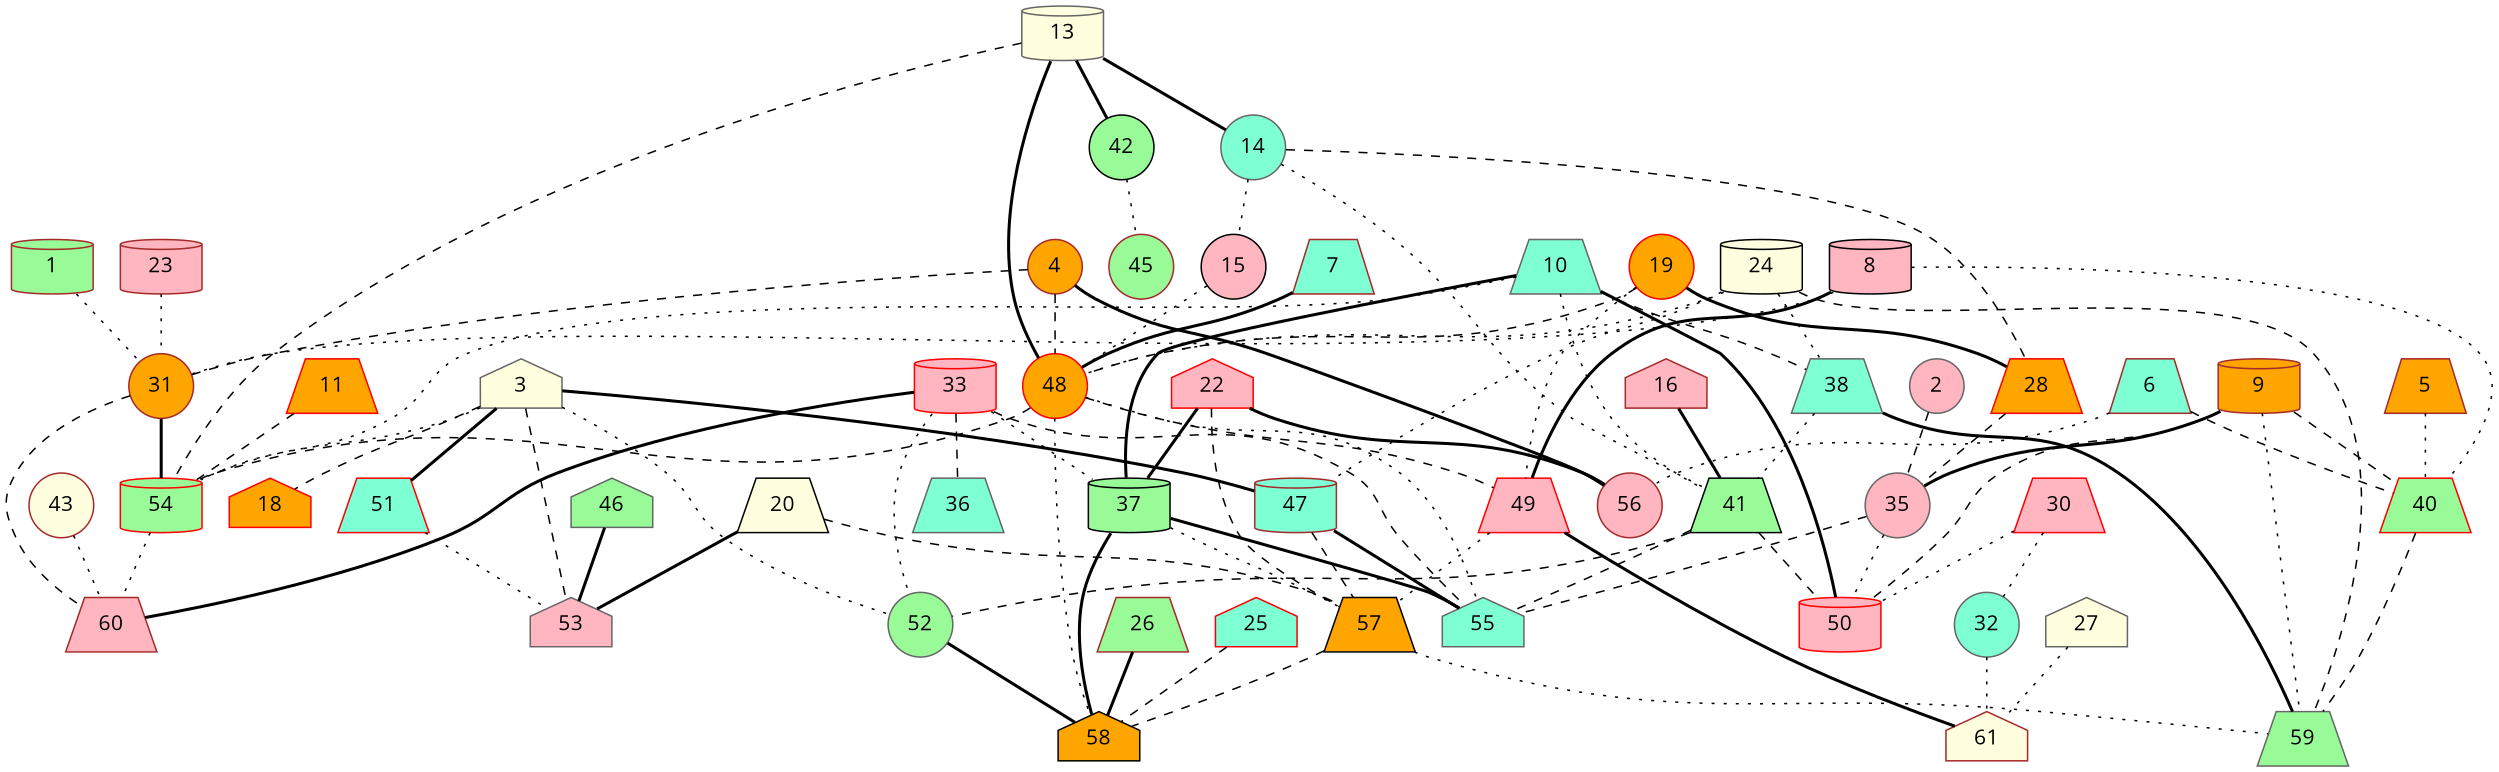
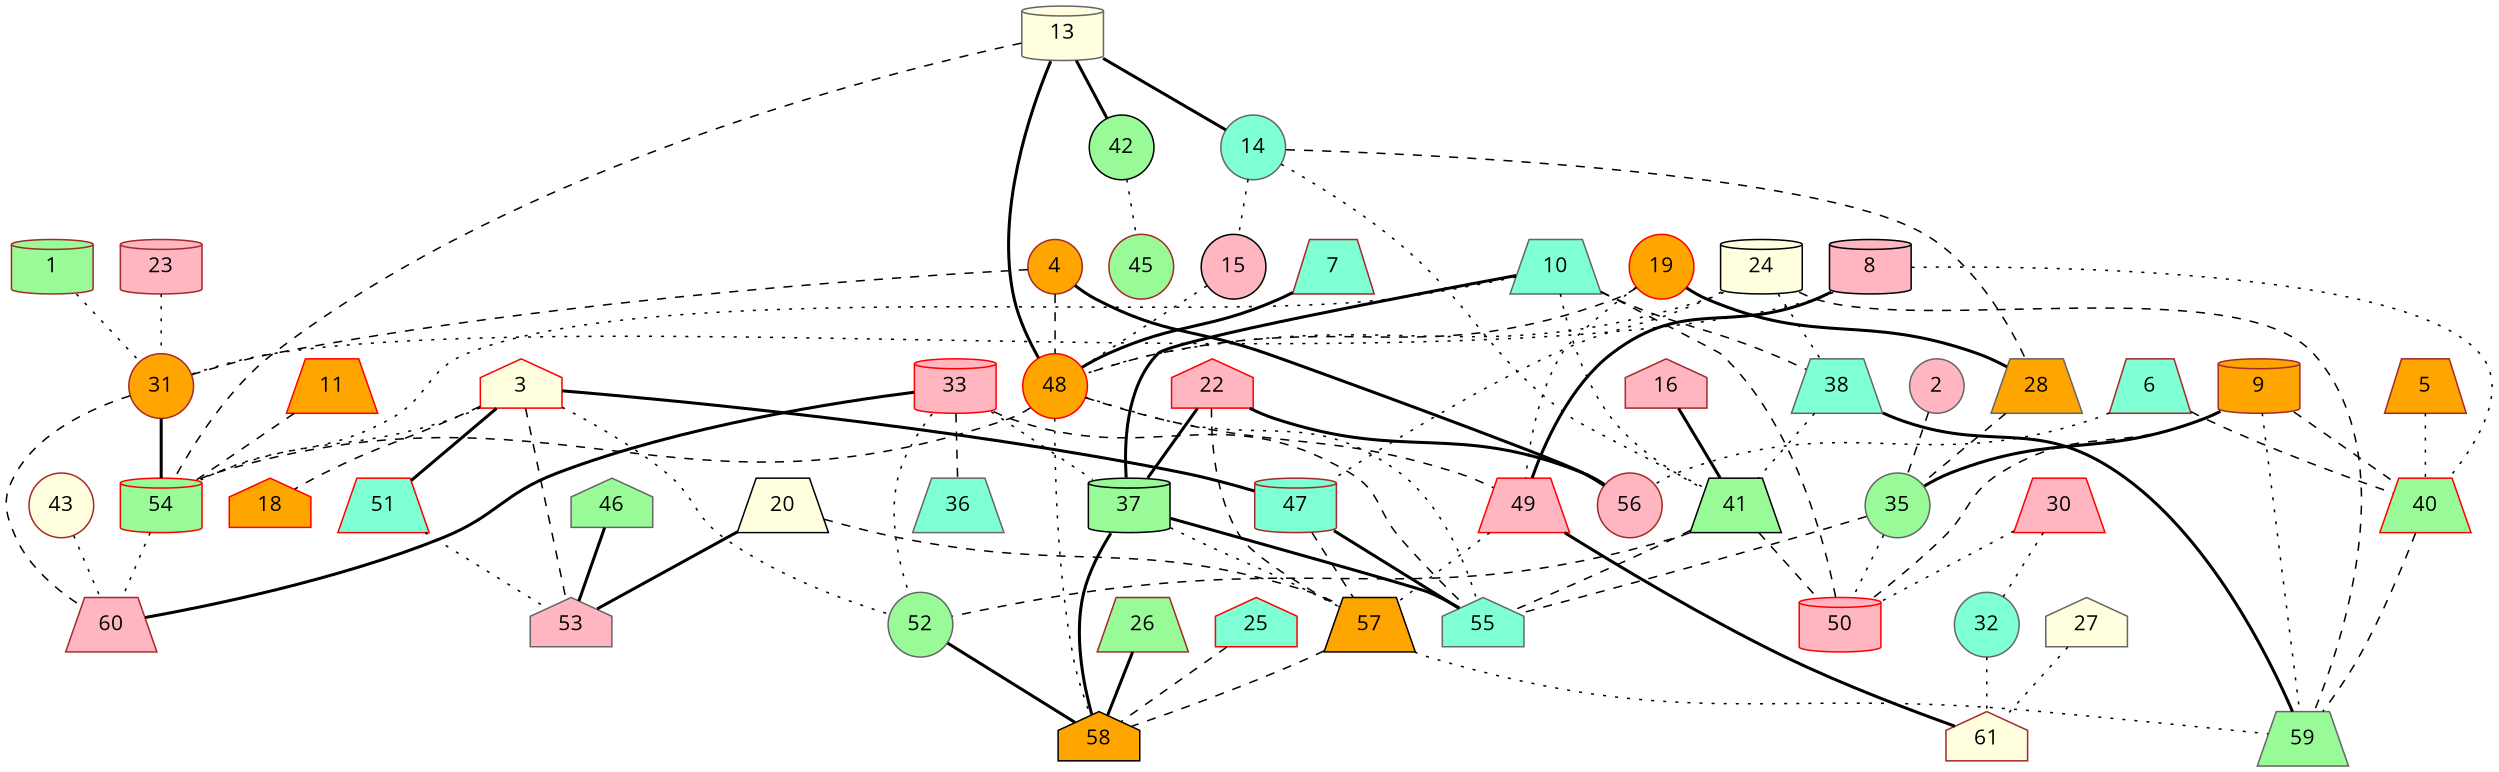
(521, 386) -> (521, 386)
(2037, 386) -> (2037, 386)
(1764, 407) -> (1764, 407)
(1898, 505) -> (1898, 505)
